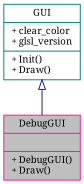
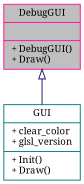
(42, 102) -> (42, 92)
